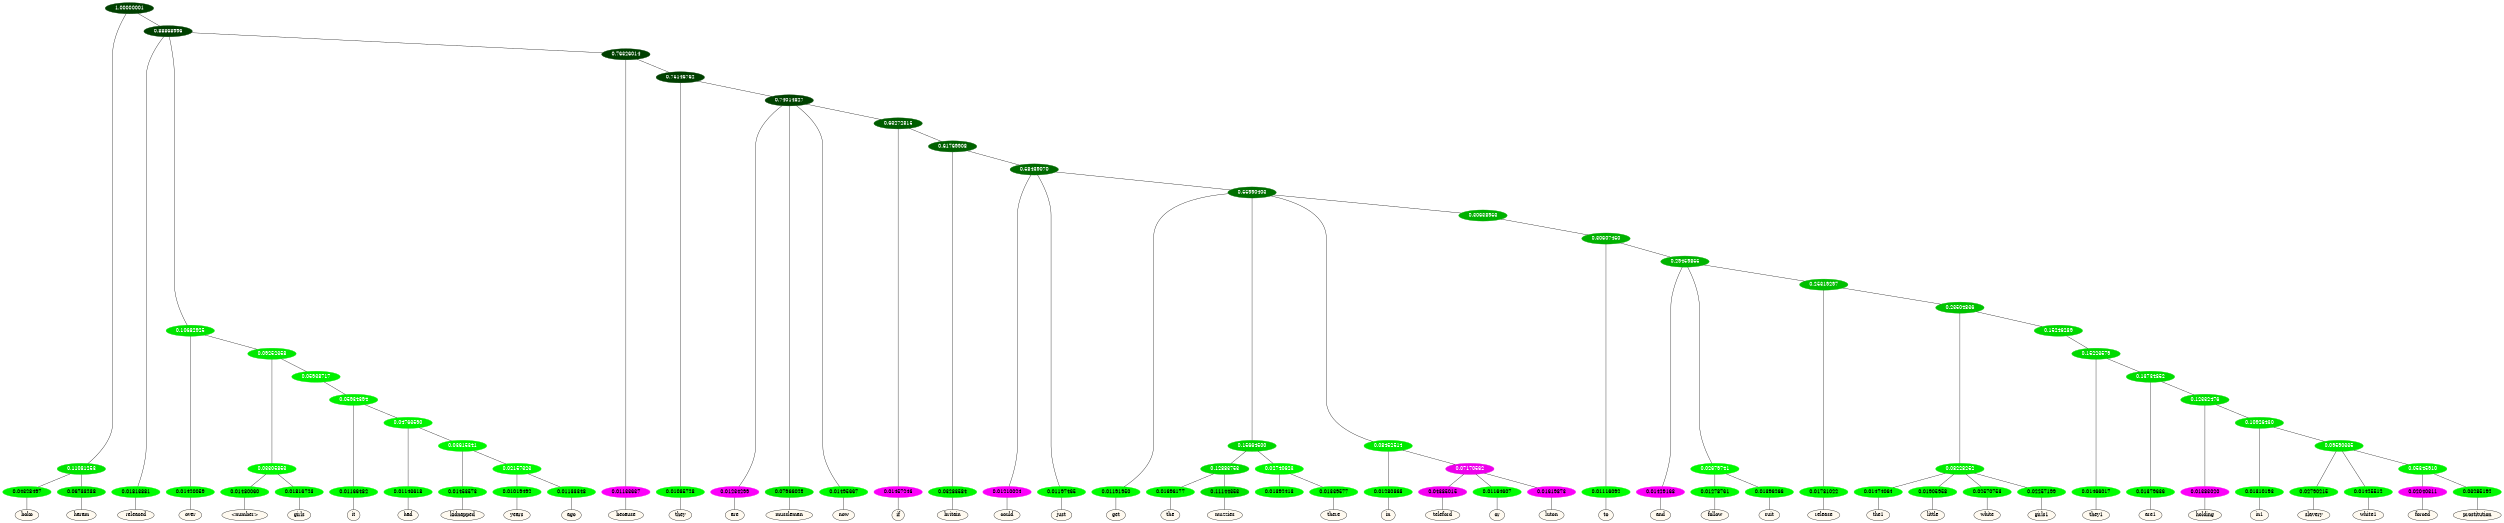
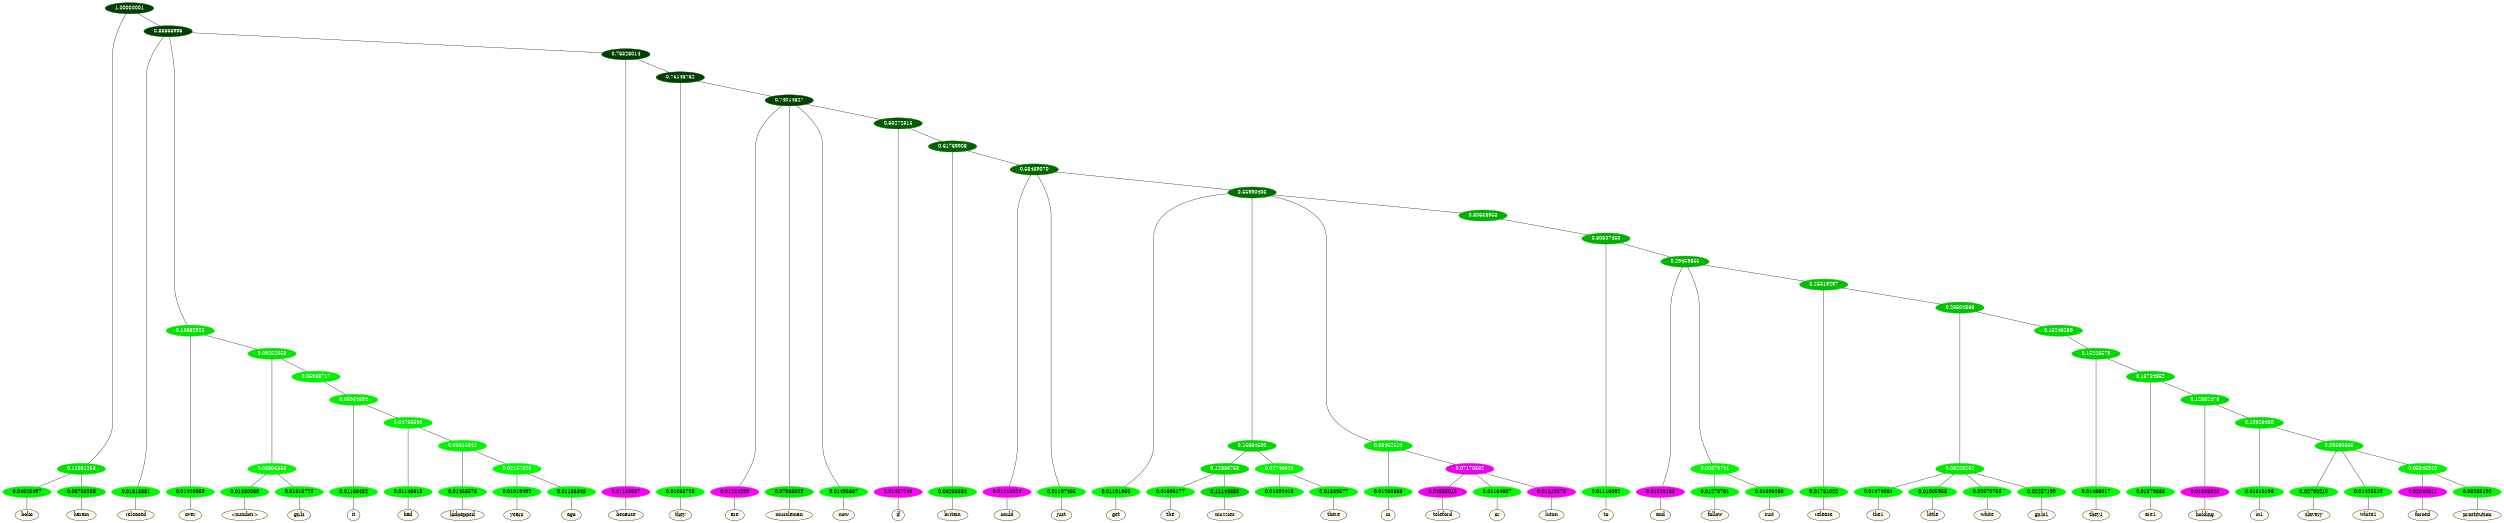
(1660, 492) -> (1660, 492)
